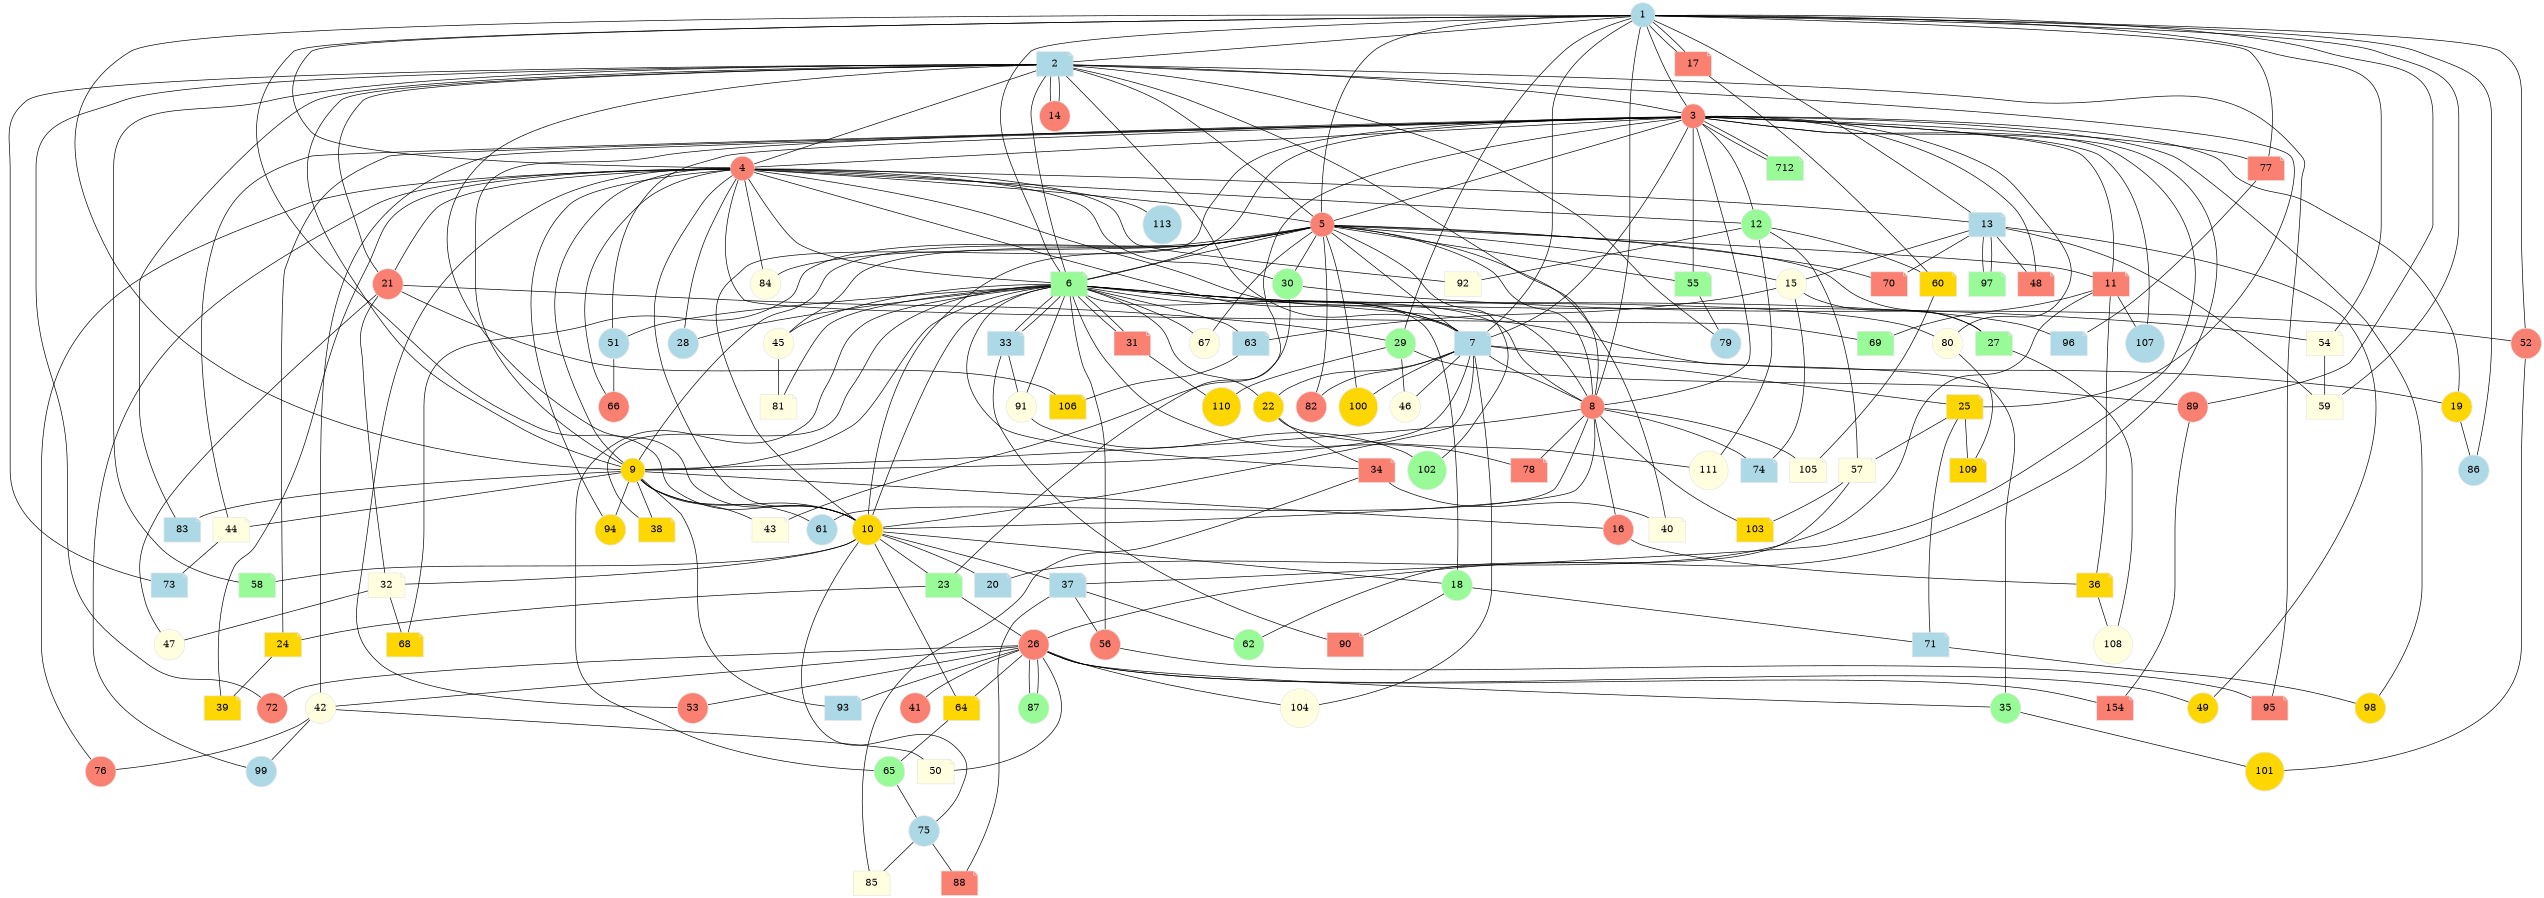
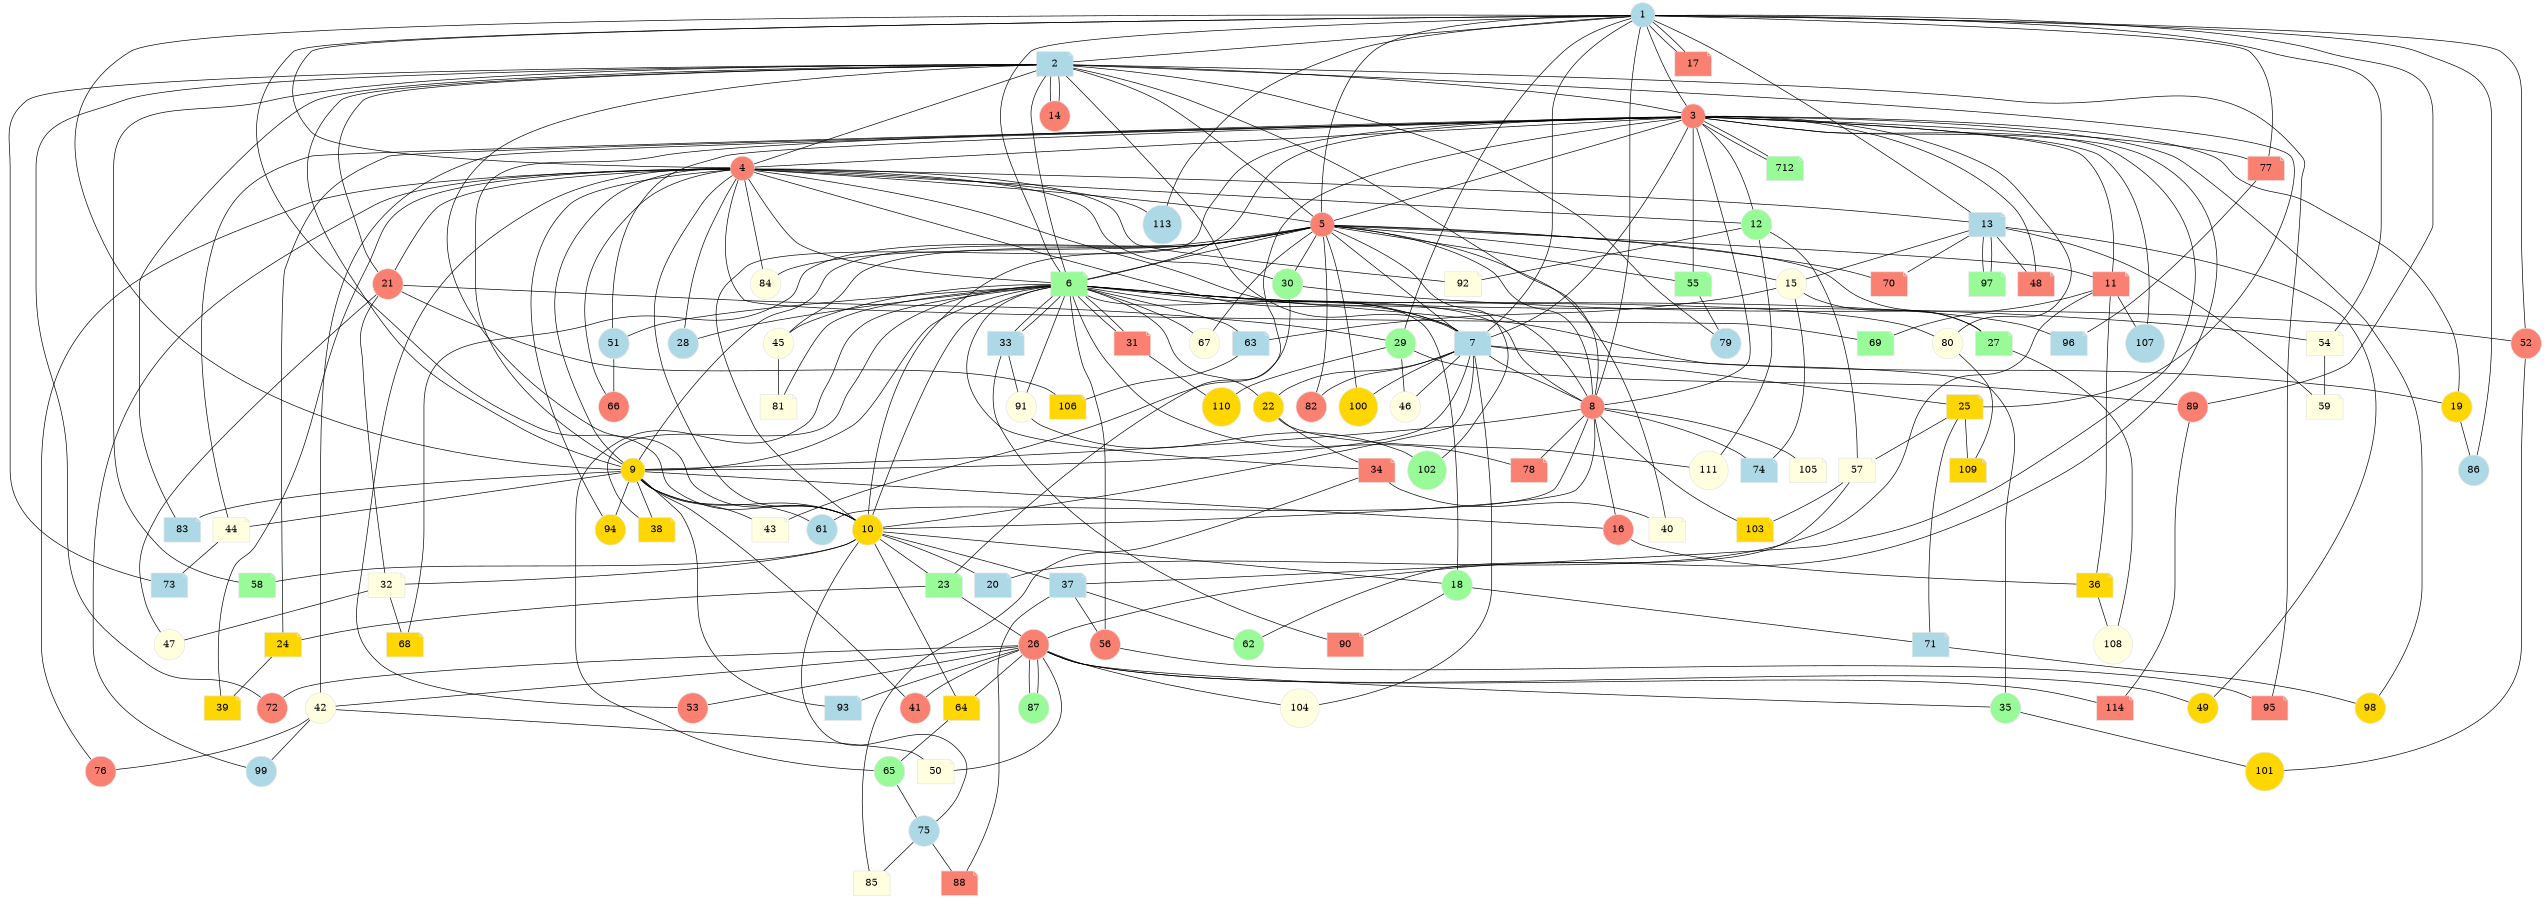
(2292, 39) -> (1367, 47)
(1938, 284) -> none
none -> (780, 580)
(2115, 708) -> (2115, 708)
